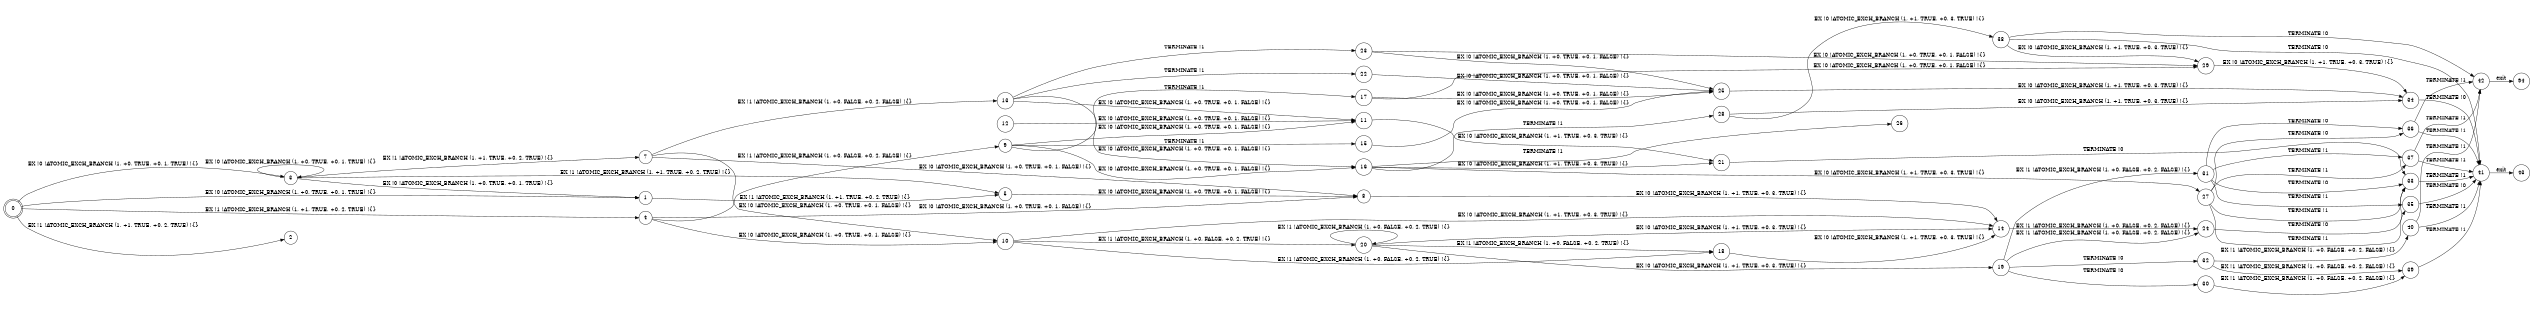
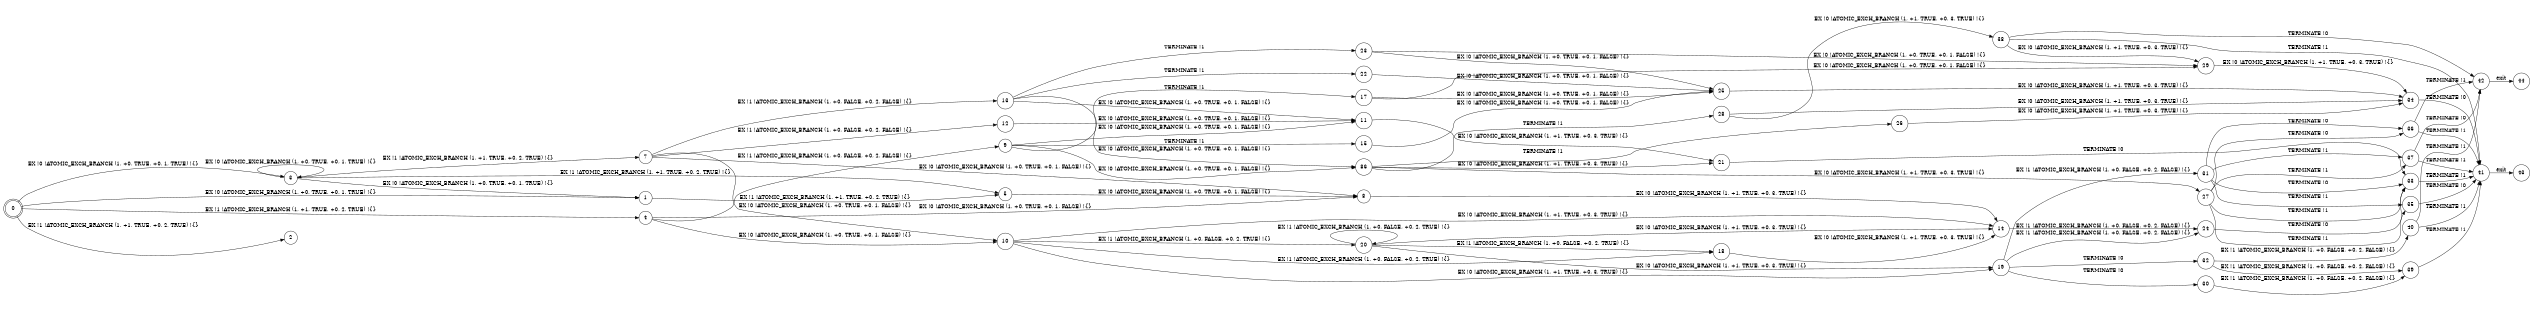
(2308, 48) -> (2308, 48)
(2521, 81) -> (2521, 81)
none -> (2154, 115)
(2446, 118) -> (2446, 118)
none -> (823, 141)
(1364, 167) -> (1364, 167)
none -> (1500, 278)
